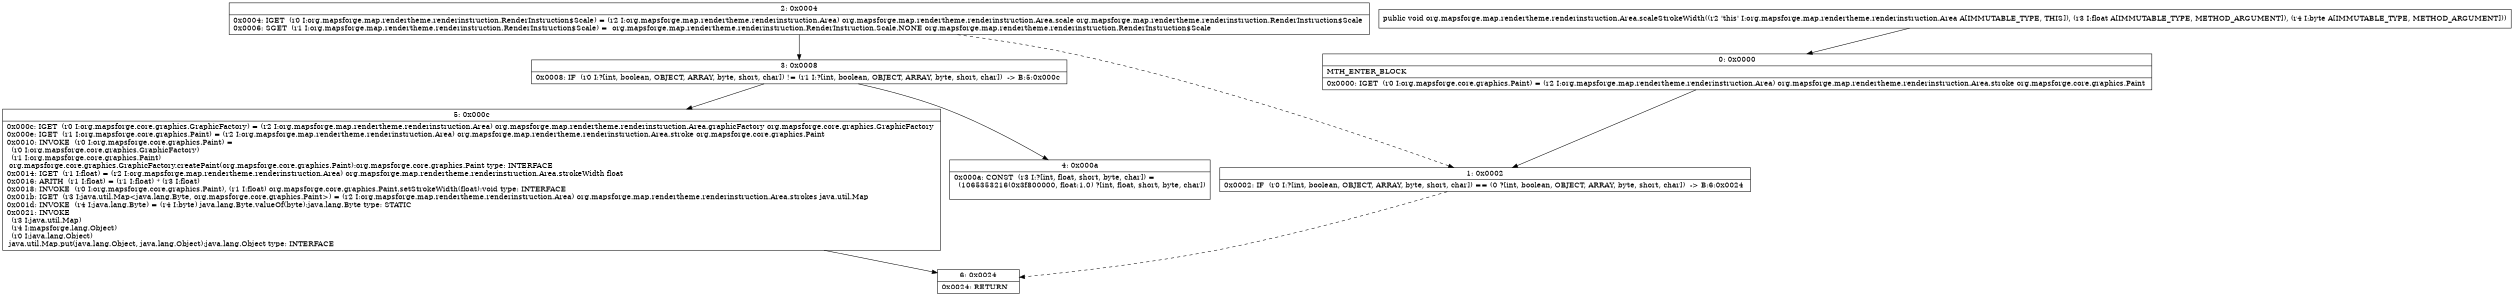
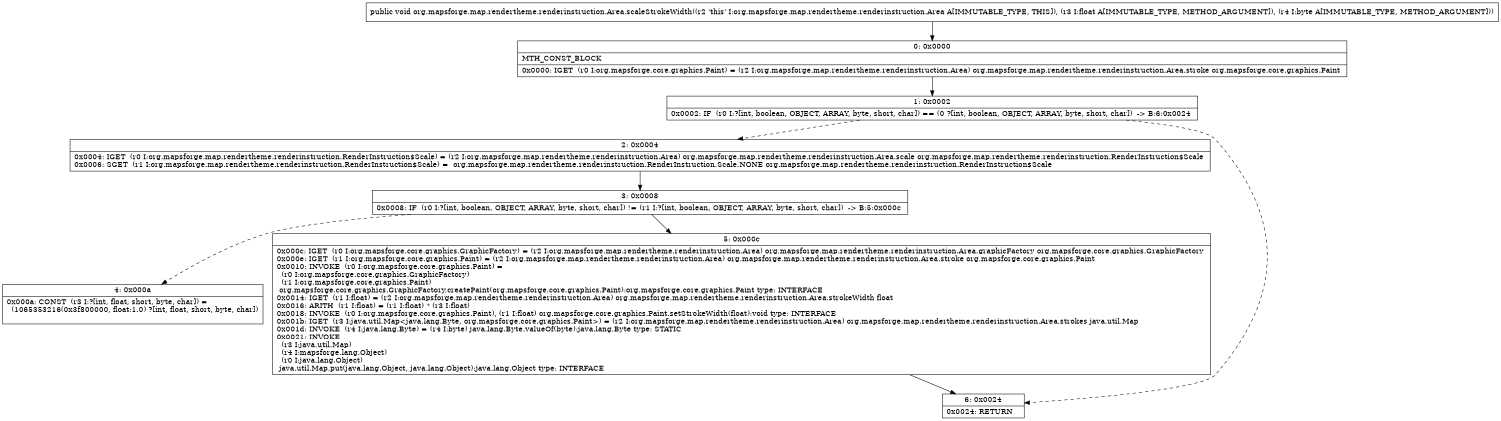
(1367, 72) -> (562, 59)
(1206, 88) -> (801, 129)
(954, 112) -> (283, 230)
